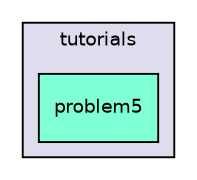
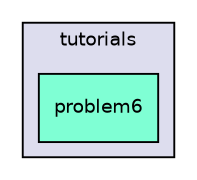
(99, 108) -> (99, 108)
